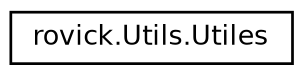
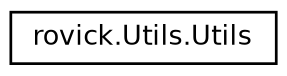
(152, 38) -> (144, 38)
